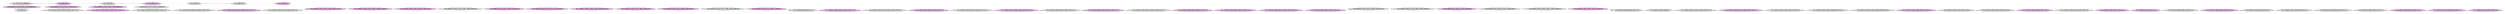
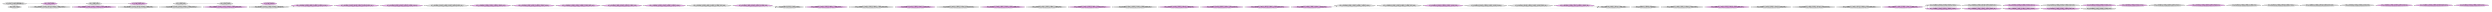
none -> (1943, 9)
